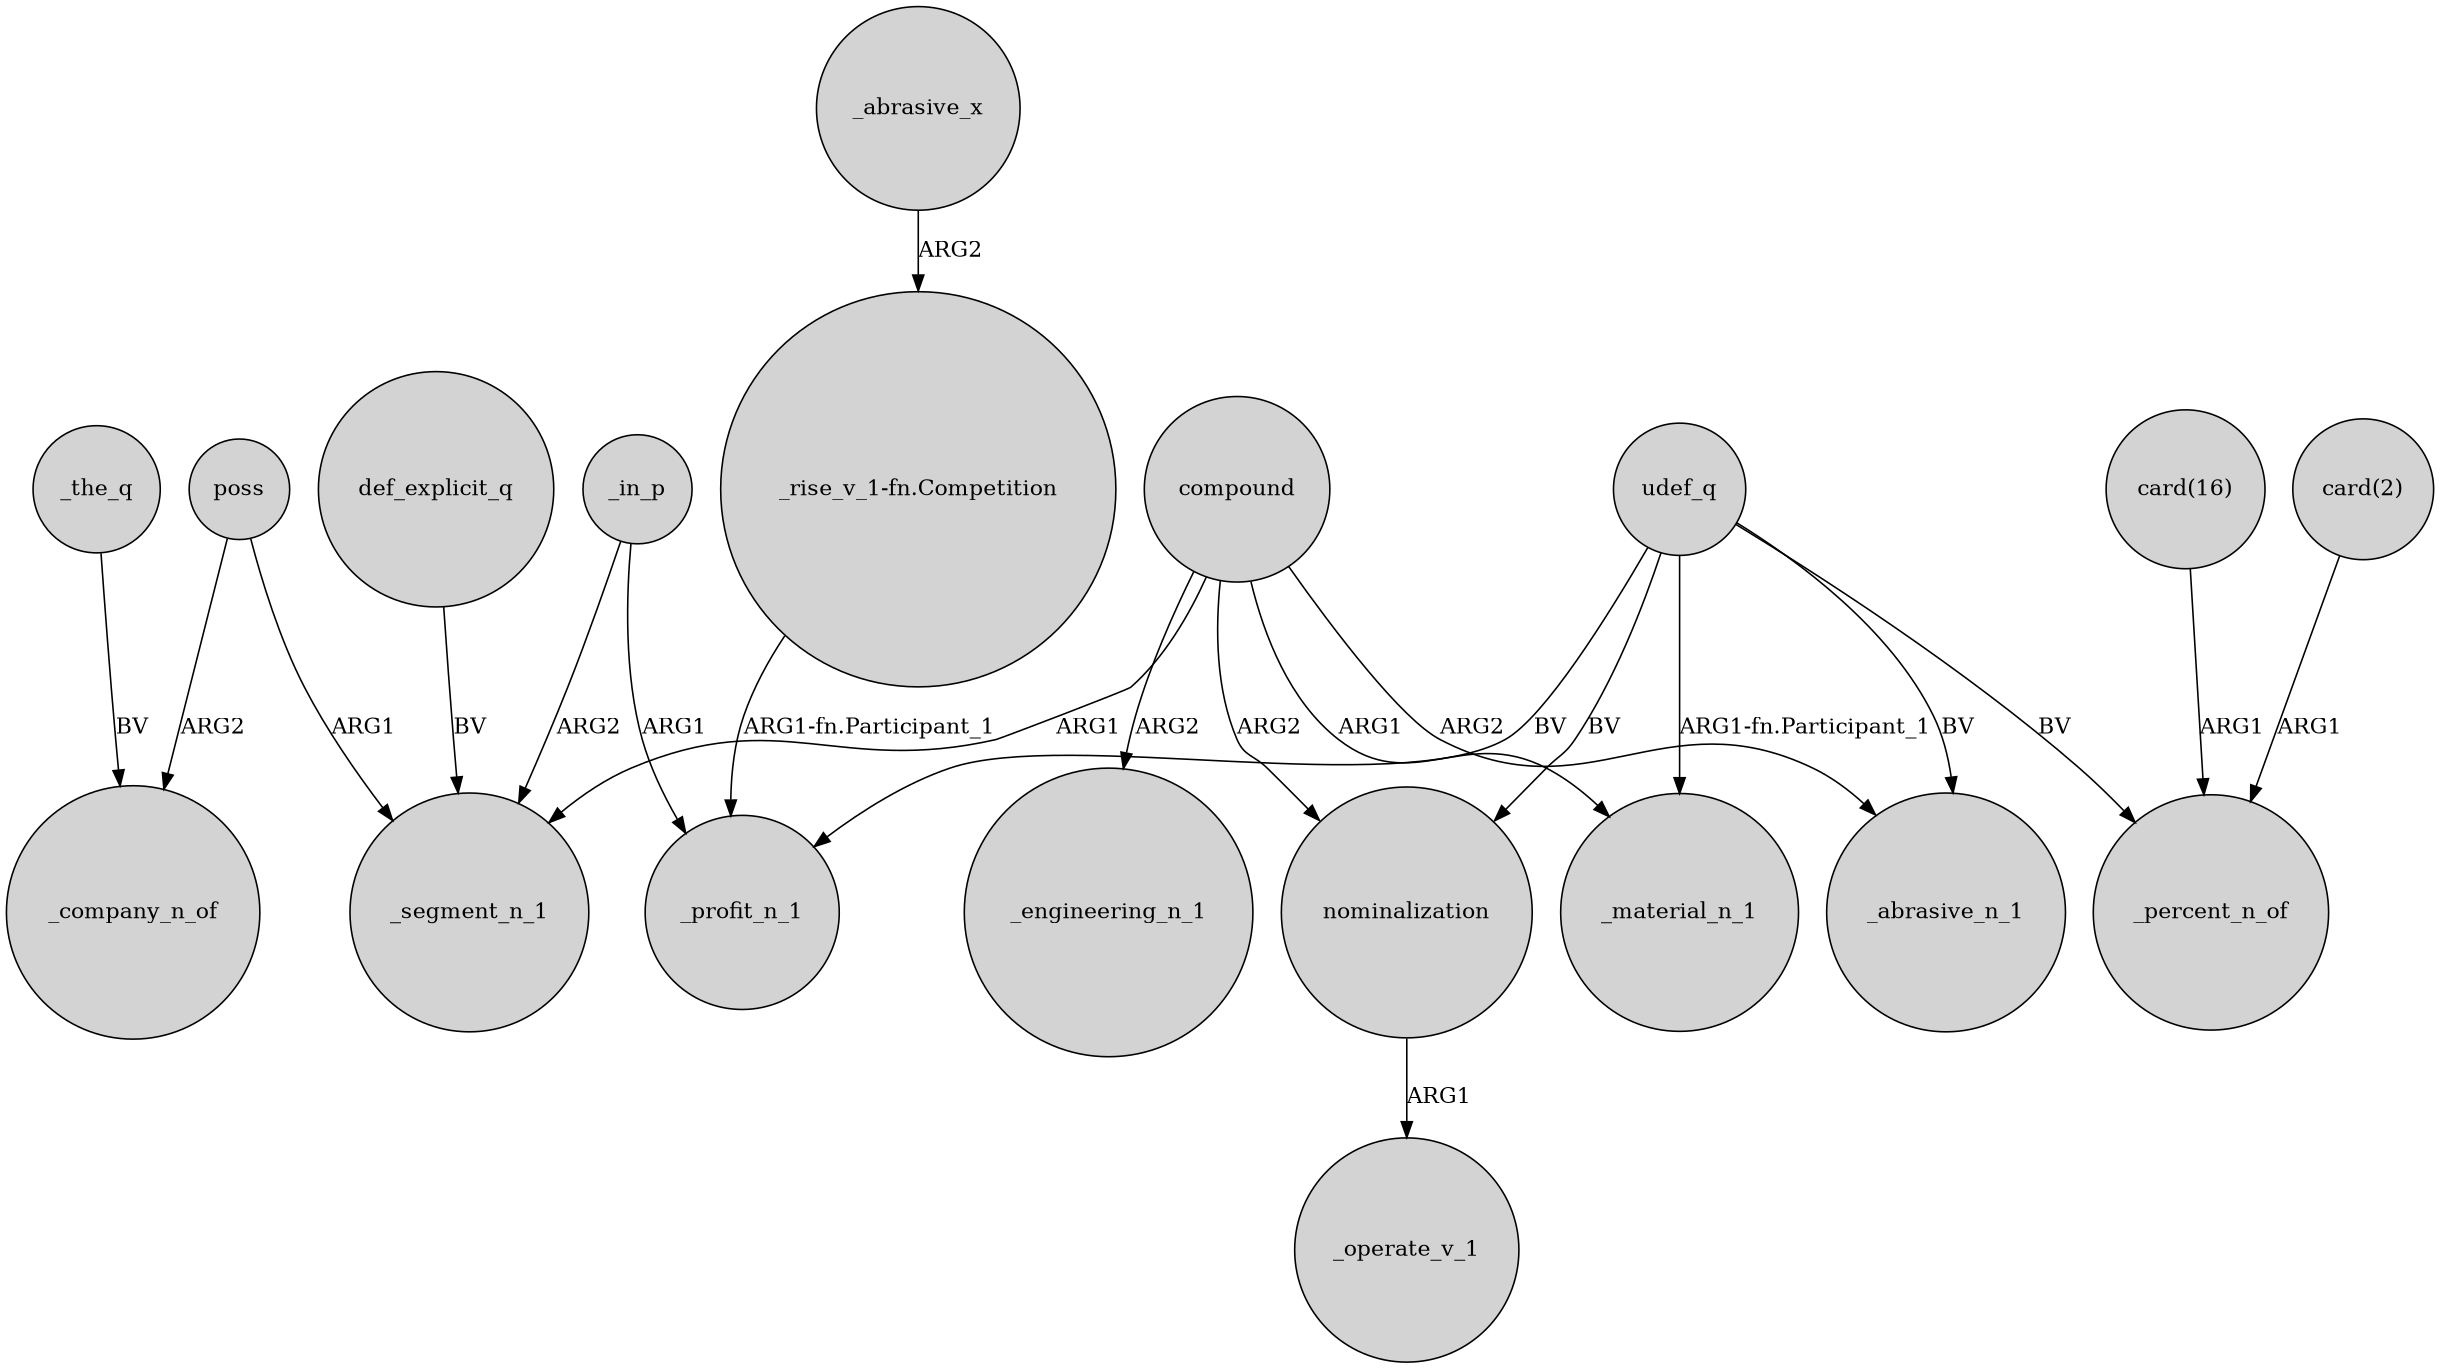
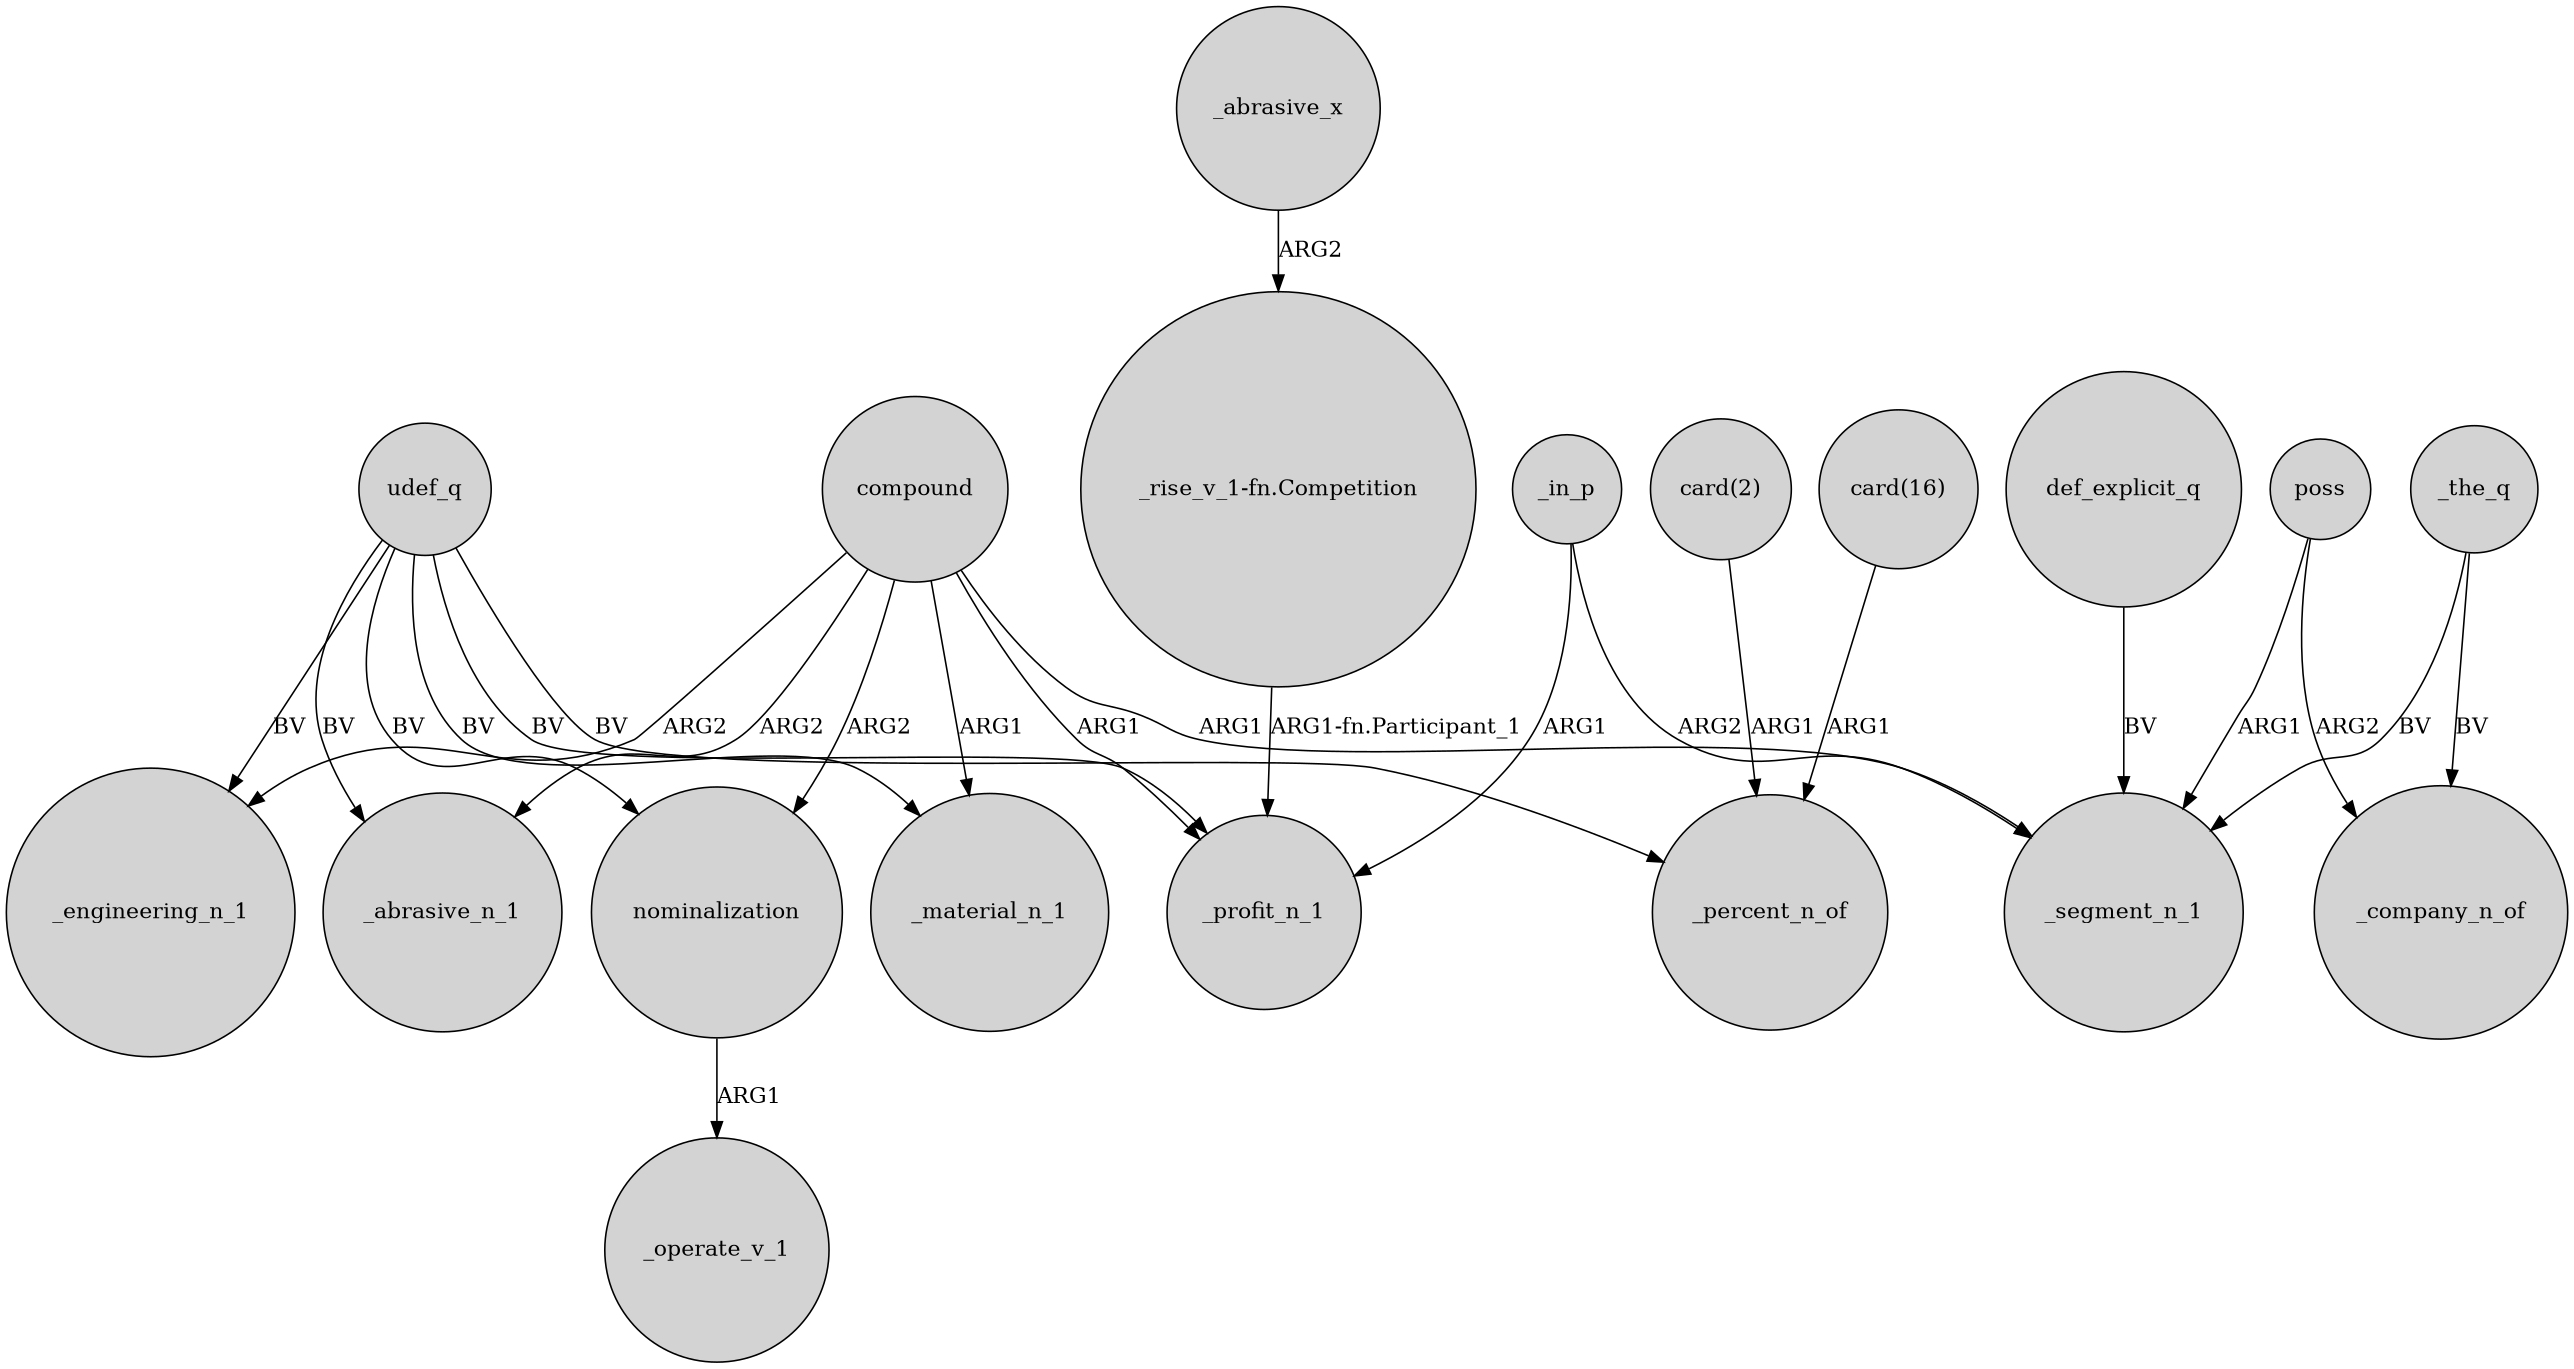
none -> (310, 667)
none -> (1055, 716)
(1806, 728) -> (478, 728)
none -> (2390, 729)
